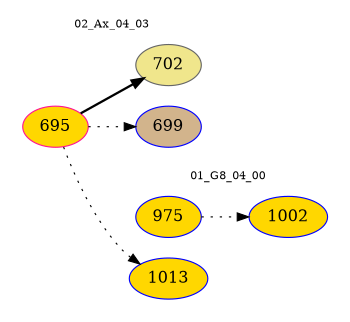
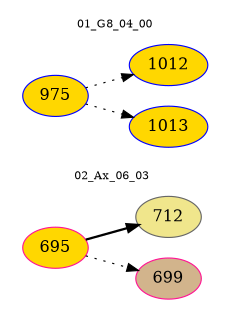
(112, 25) -> (112, 176)
(169, 65) -> (169, 217)
(169, 127) -> (169, 279)
(91, 206) -> (104, 109)
(288, 217) -> (169, 65)
